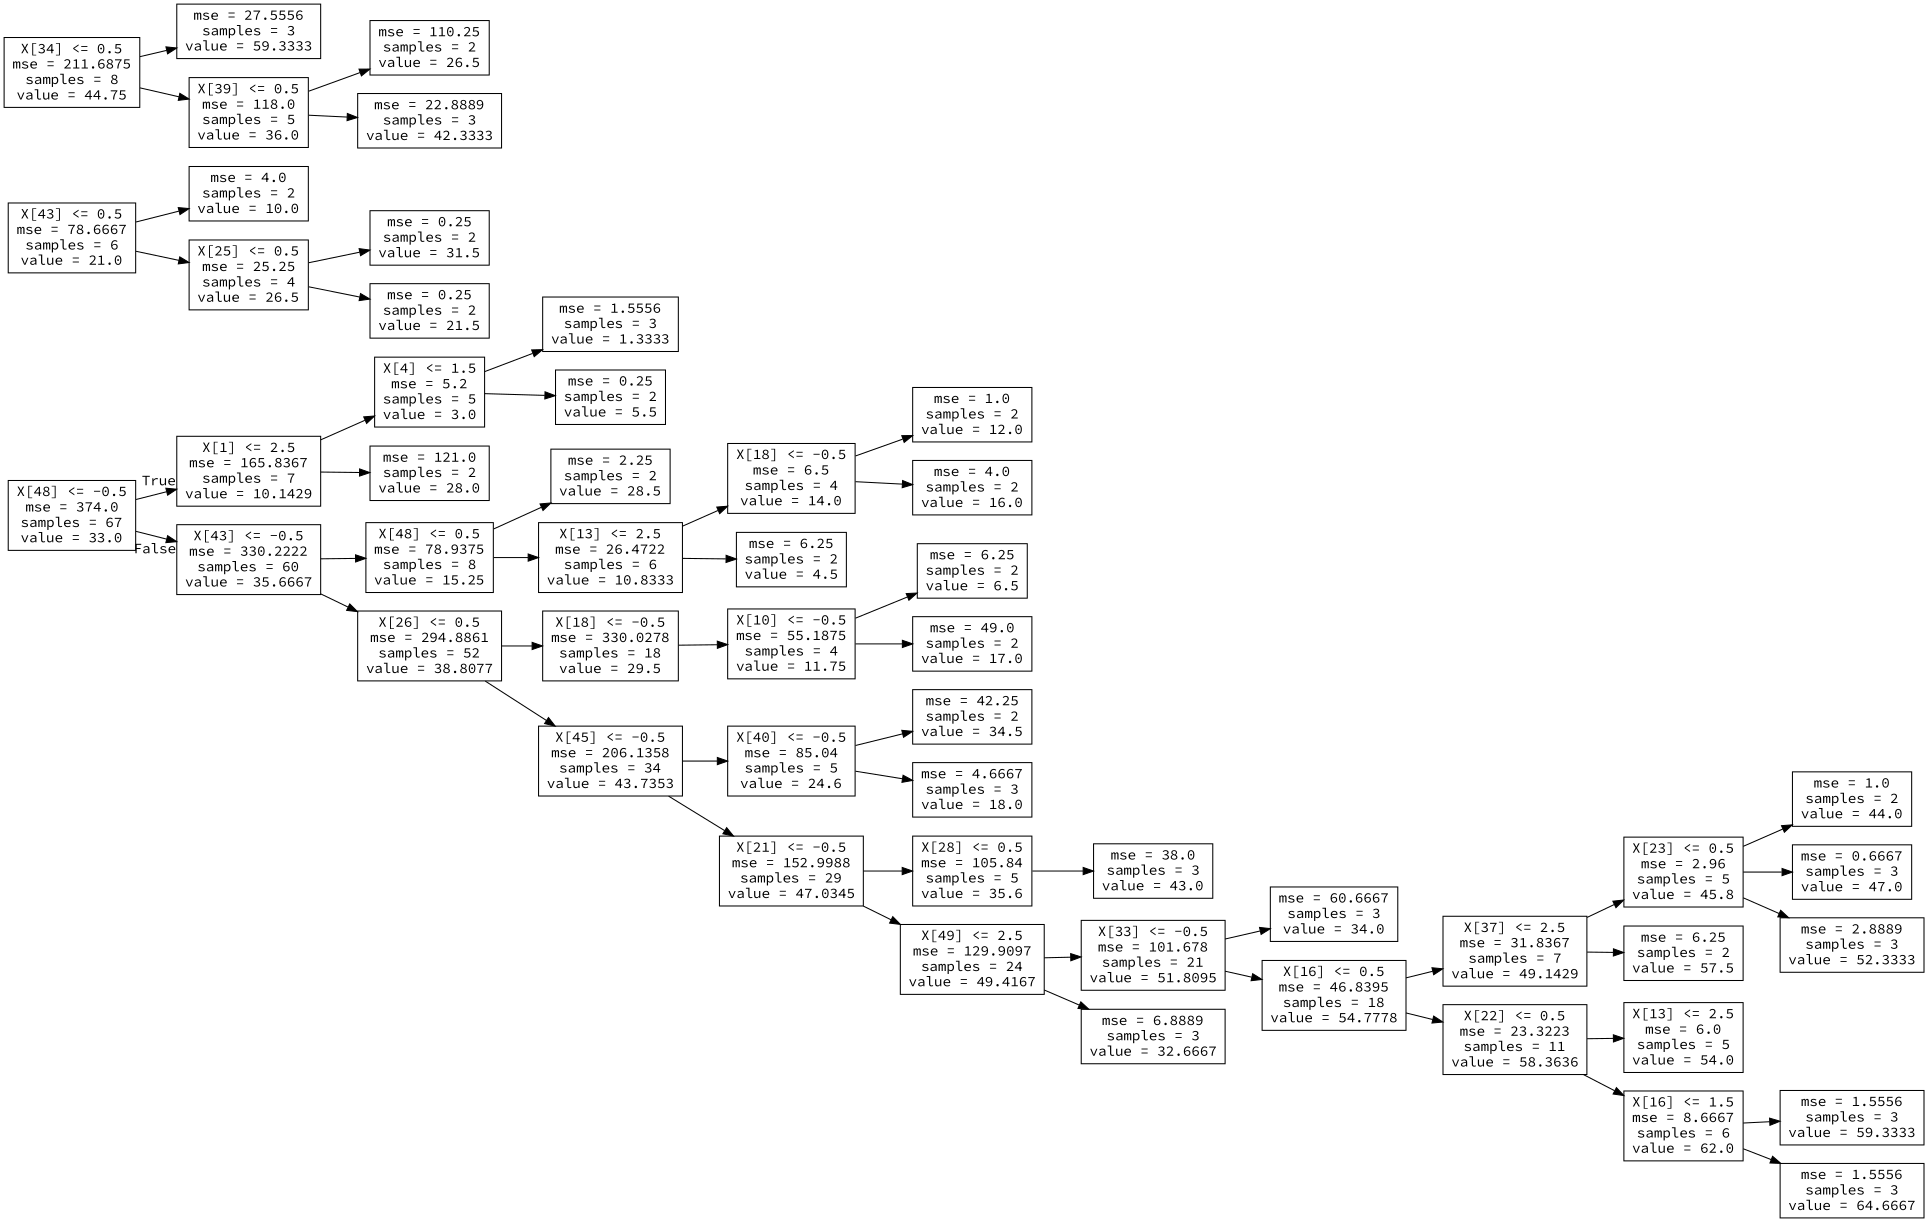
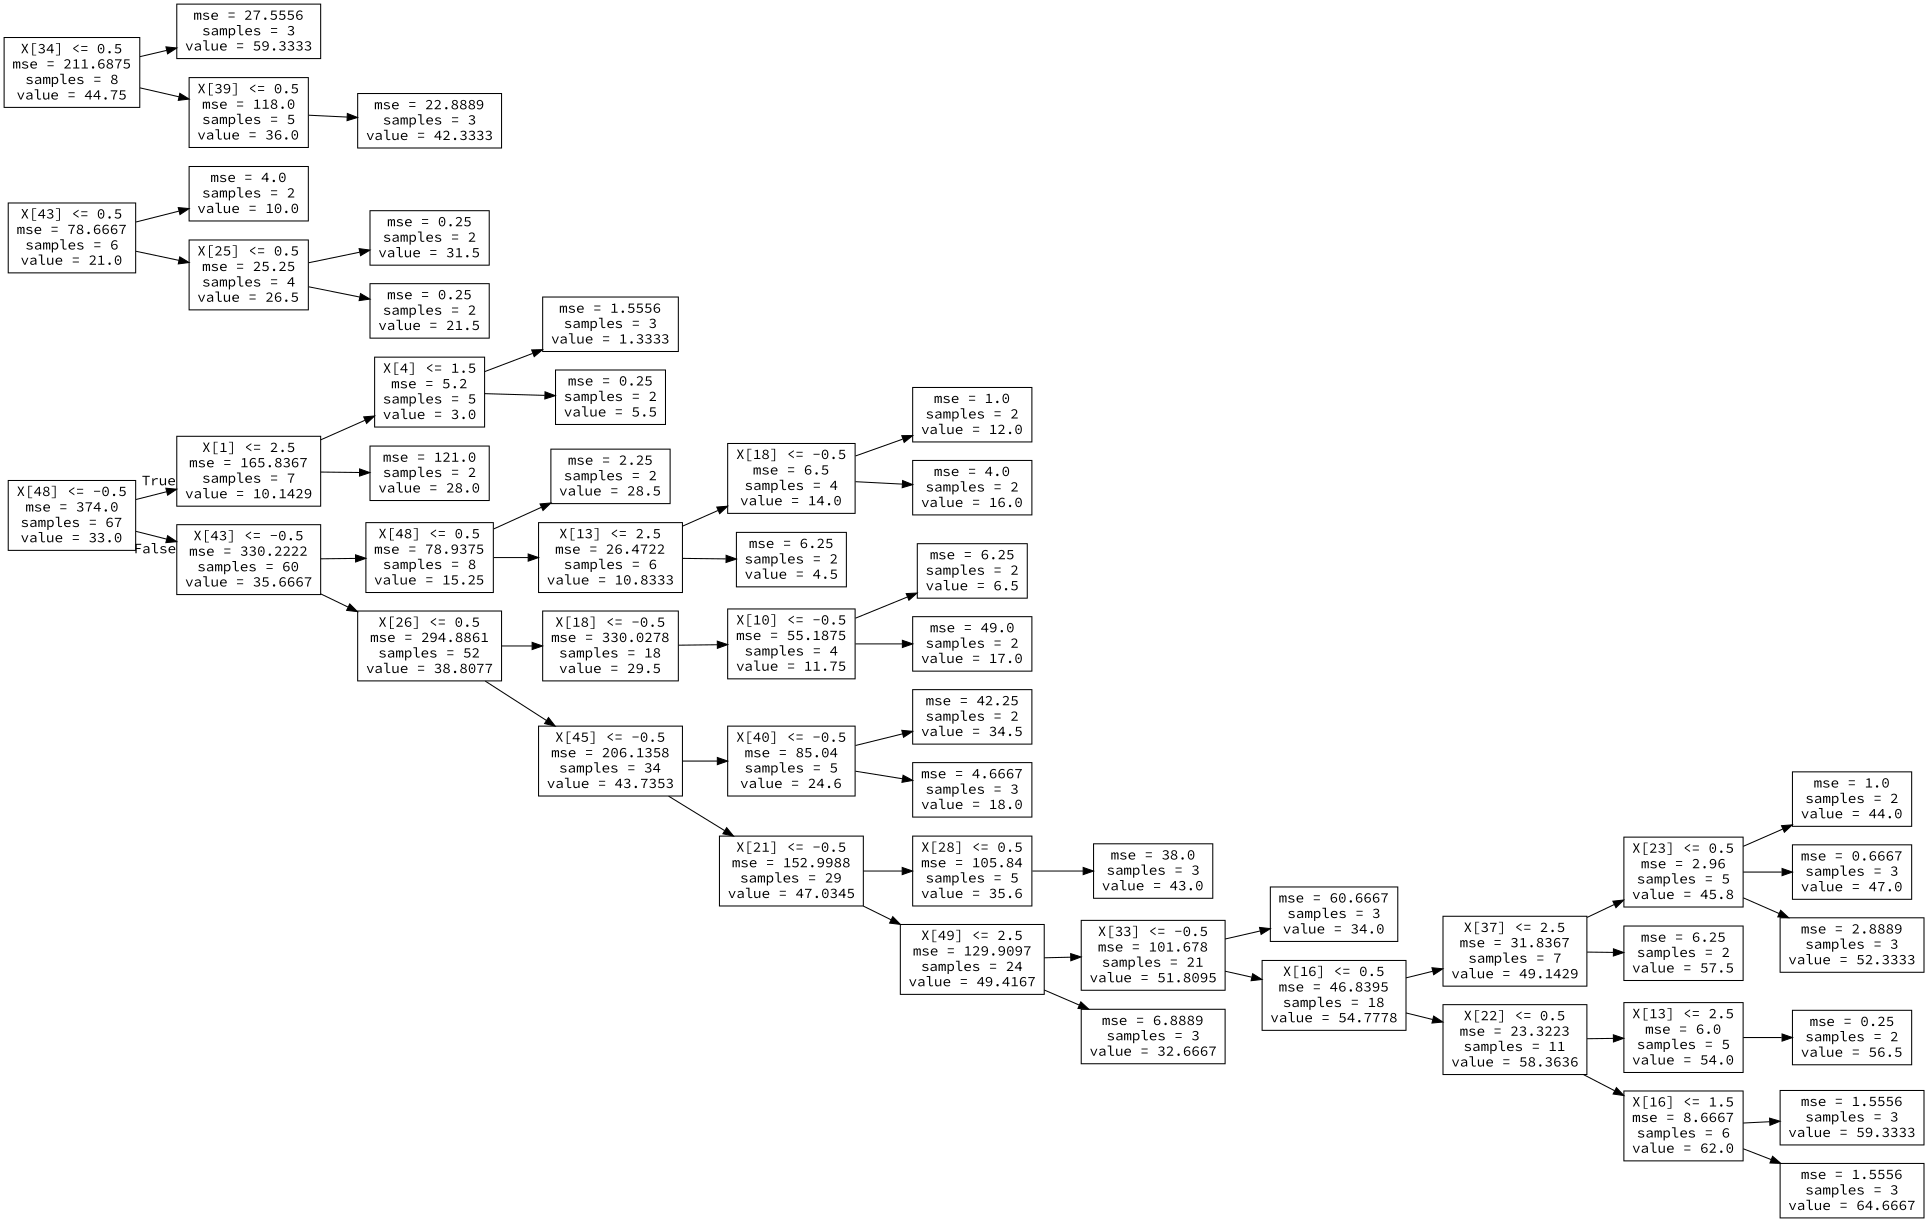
(430, 48) -> none
none -> (1852, 1038)
